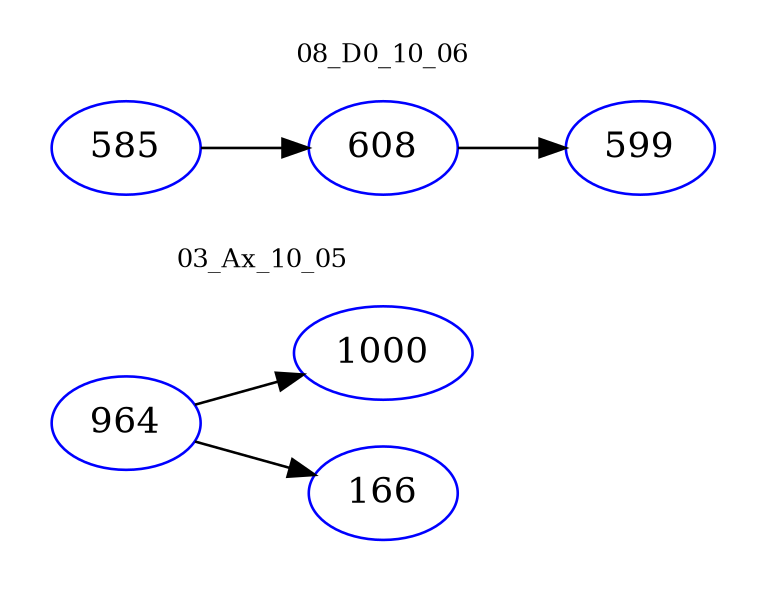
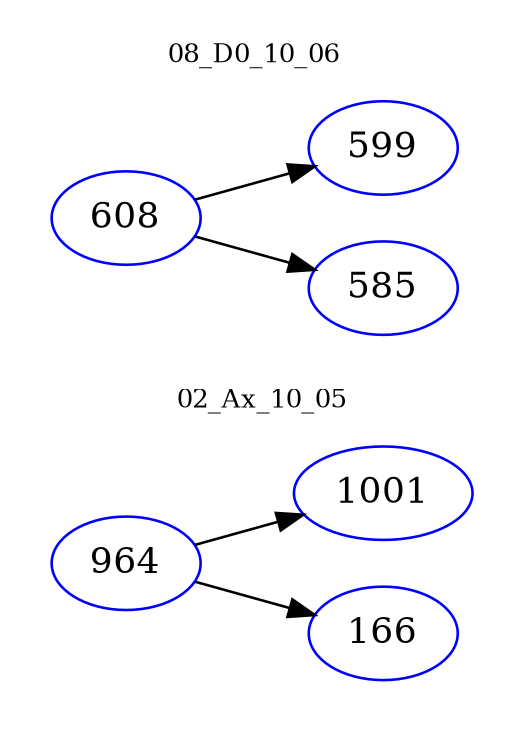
(242, 148) -> (242, 250)
(262, 261) -> (262, 401)
(383, 353) -> (383, 493)
